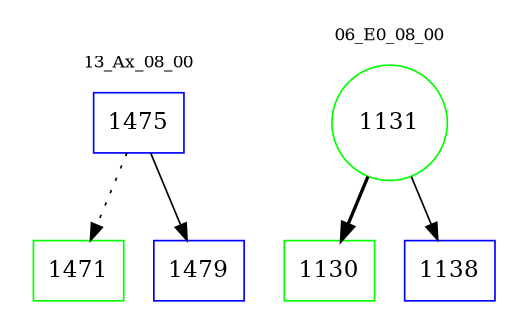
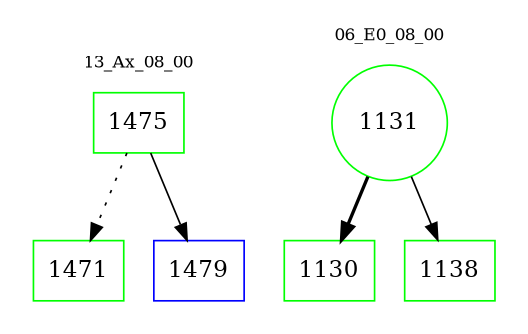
(139, 123) -> (139, 123)
(450, 271) -> (450, 271)
